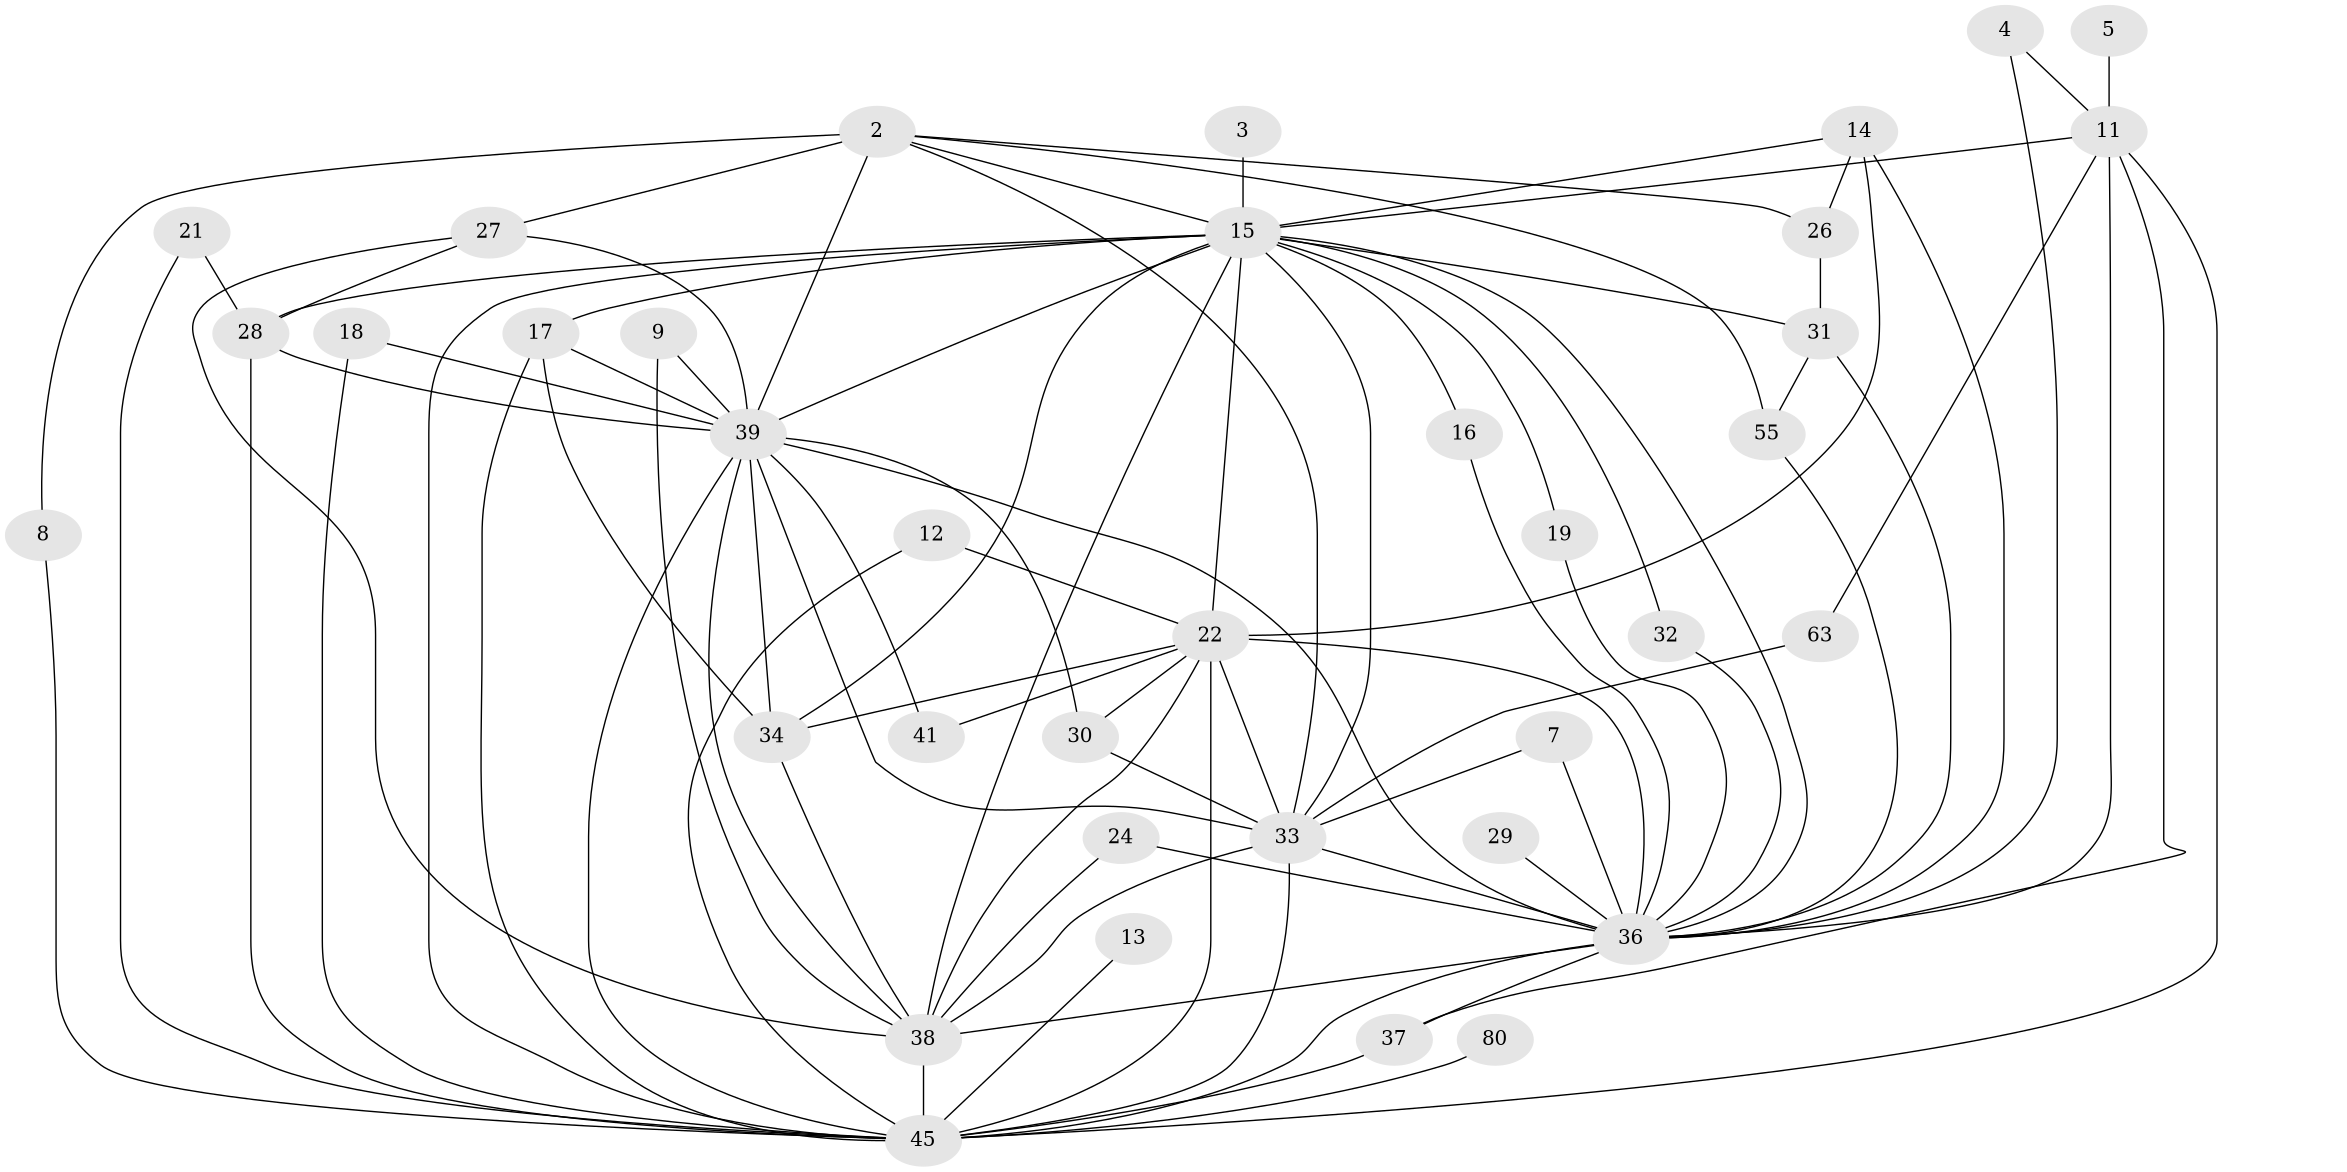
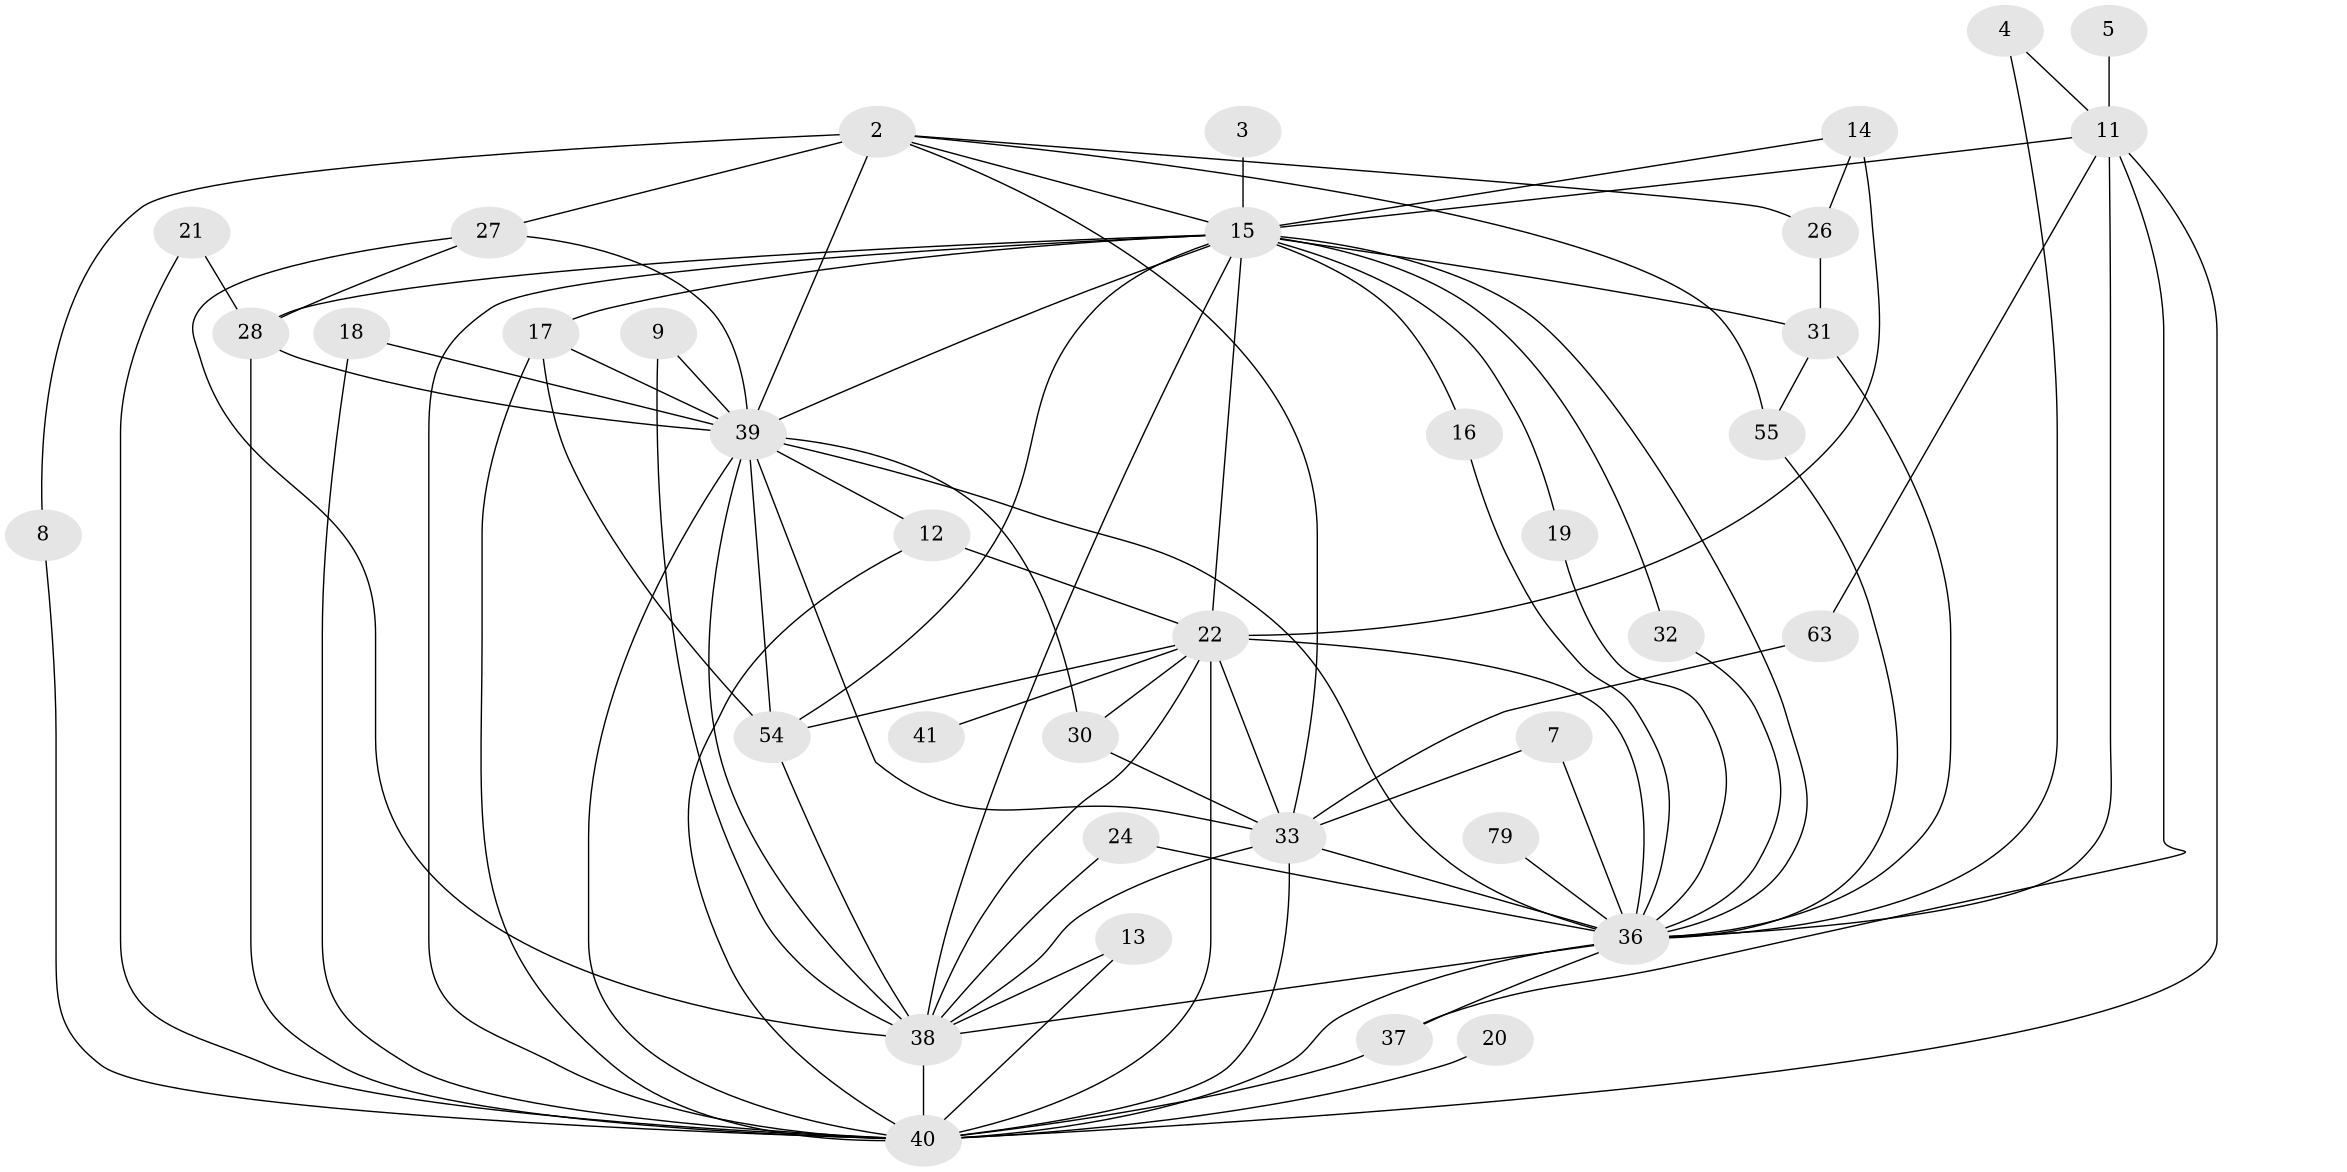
(1371, 524) -> none
(852, 561) -> (840, 485)
(2004, 649) -> none
(772, 737) -> (772, 737)
(1501, 838) -> (1501, 838)
none -> (1029, 989)
(1495, 1040) -> (1495, 1040)
(924, 1141) -> (924, 1141)
